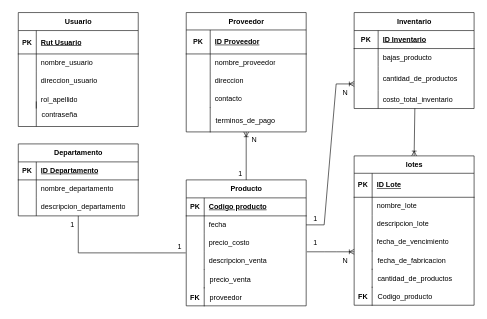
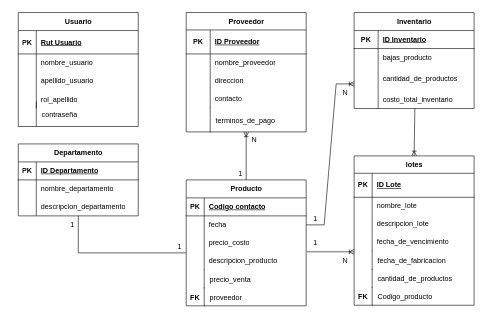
(73, 81) -> (70, 81)
(237, 207) -> (237, 207)
(242, 261) -> (248, 261)
